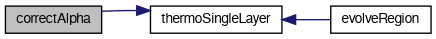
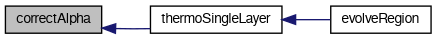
(119, 11) -> (133, 29)
